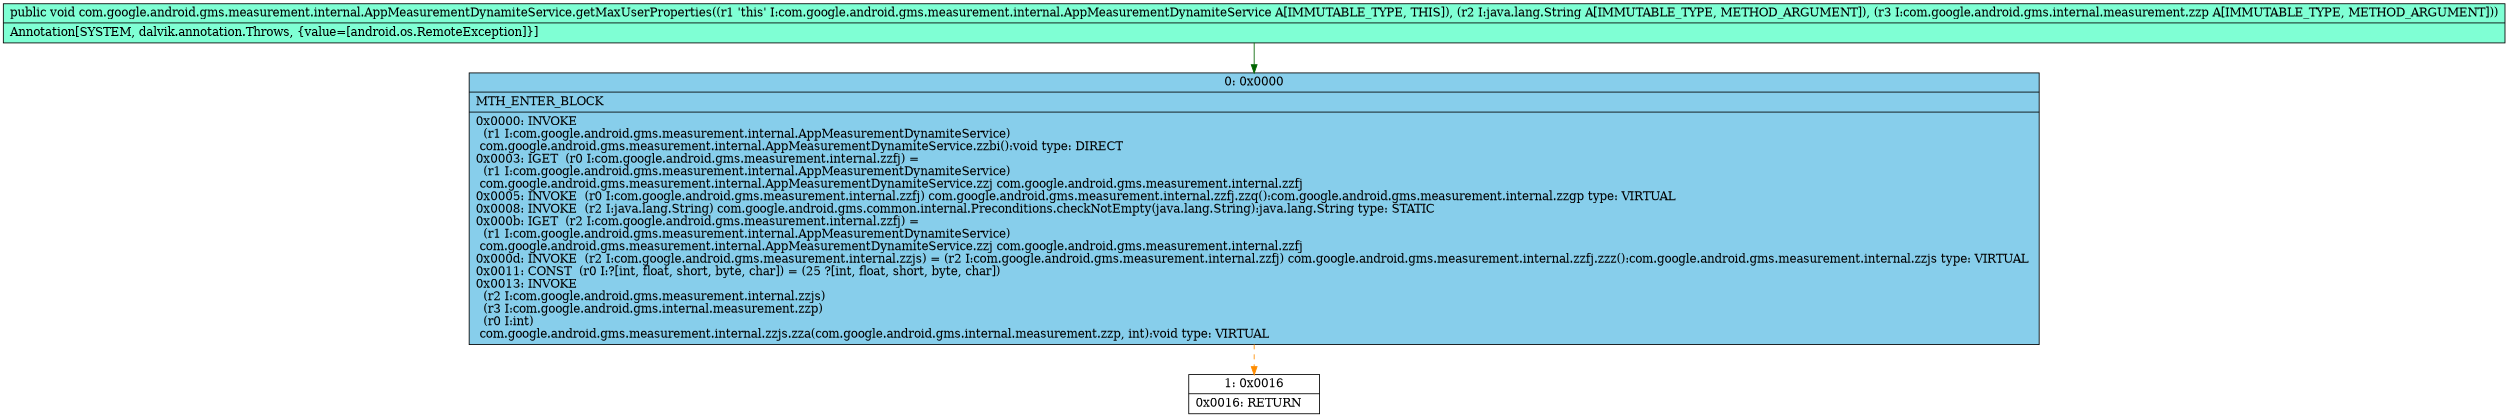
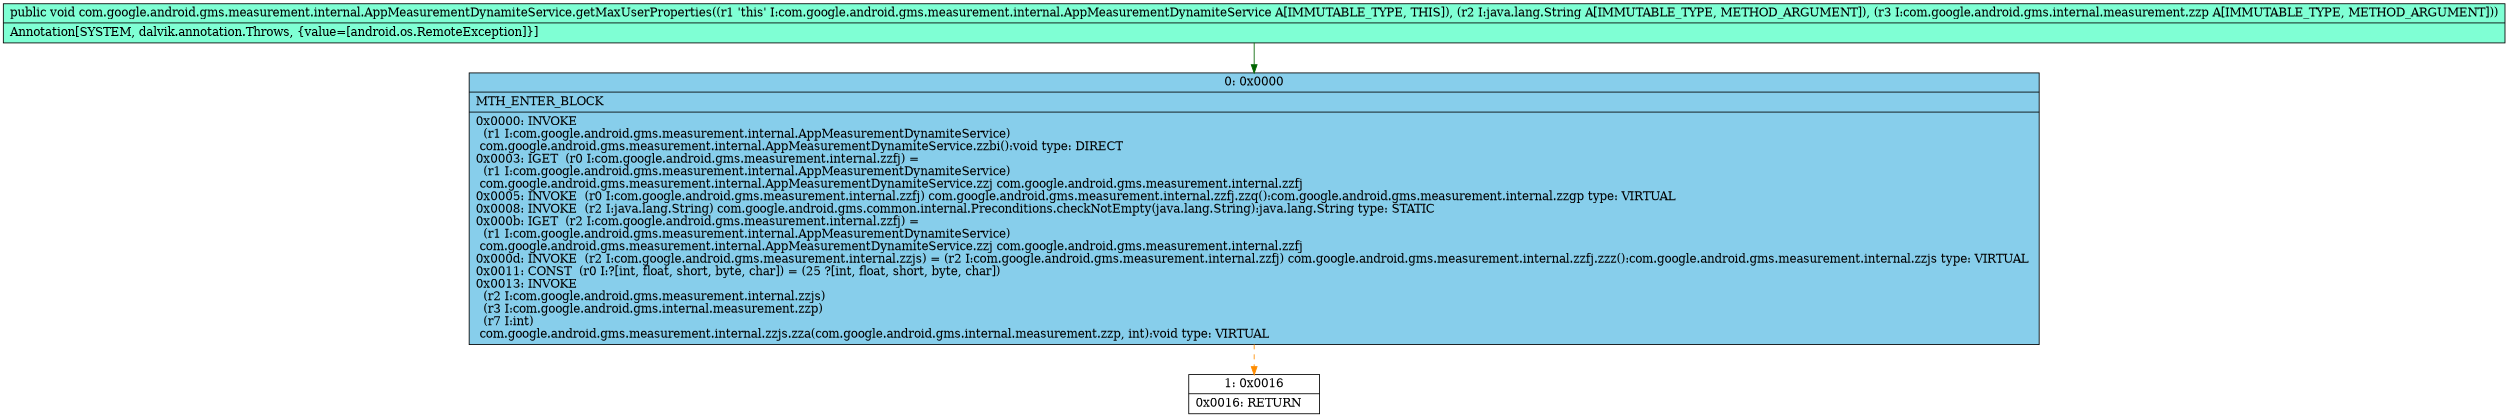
(505, 322) -> (505, 322)
